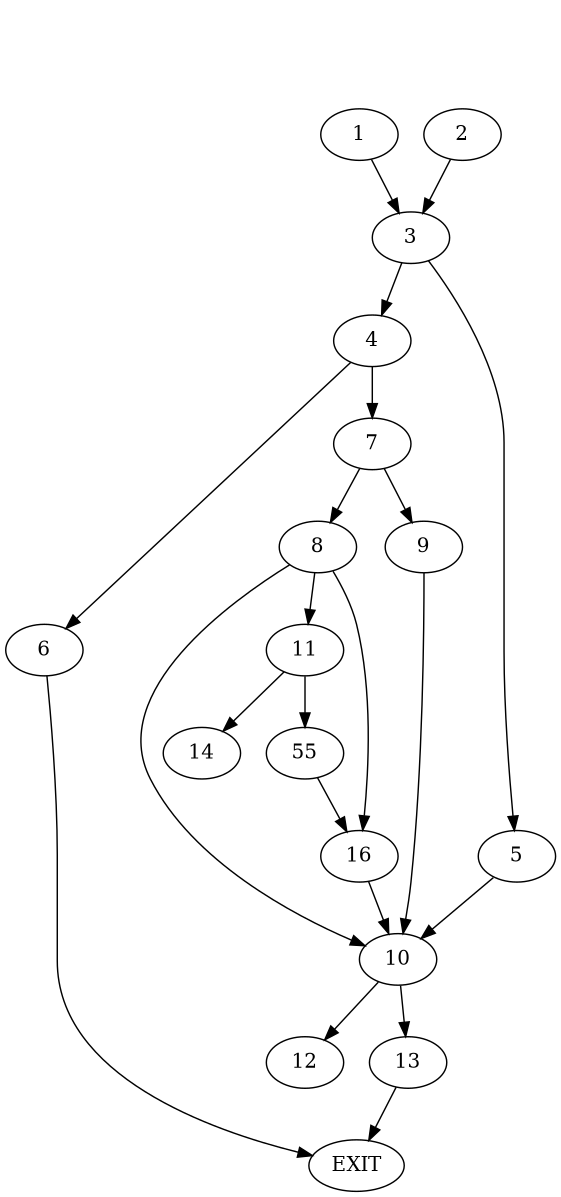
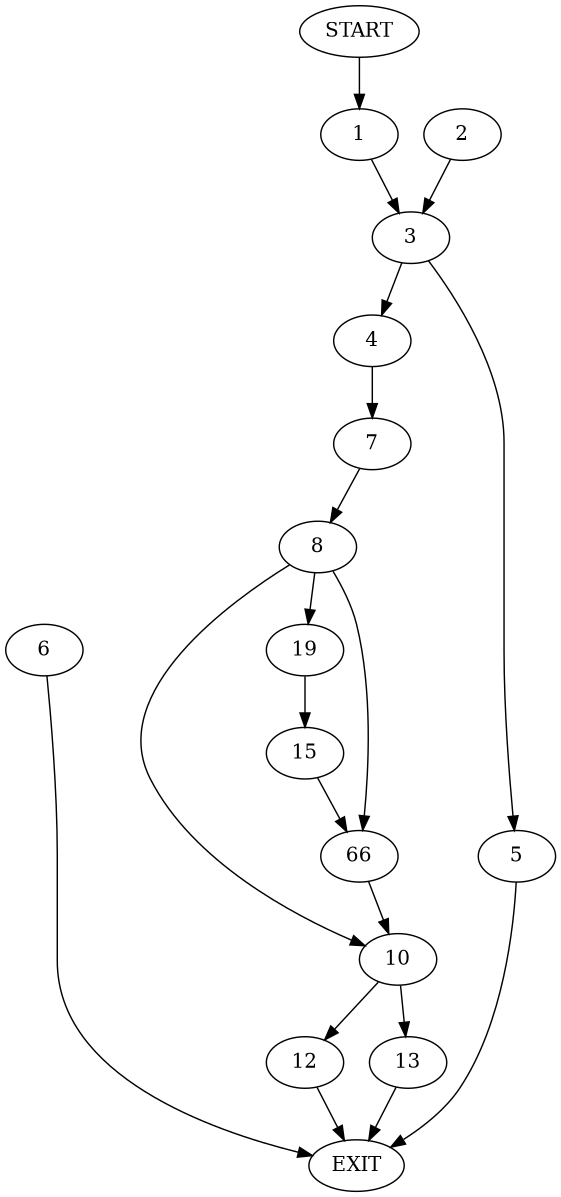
none -> (359, 32)
(214, 490) -> none
(424, 547) -> none
(305, 650) -> (305, 650)
(202, 753) -> none
(305, 753) -> (305, 753)
(359, 856) -> (359, 856)
(463, 903) -> (490, 1025)
none -> (327, 1107)
